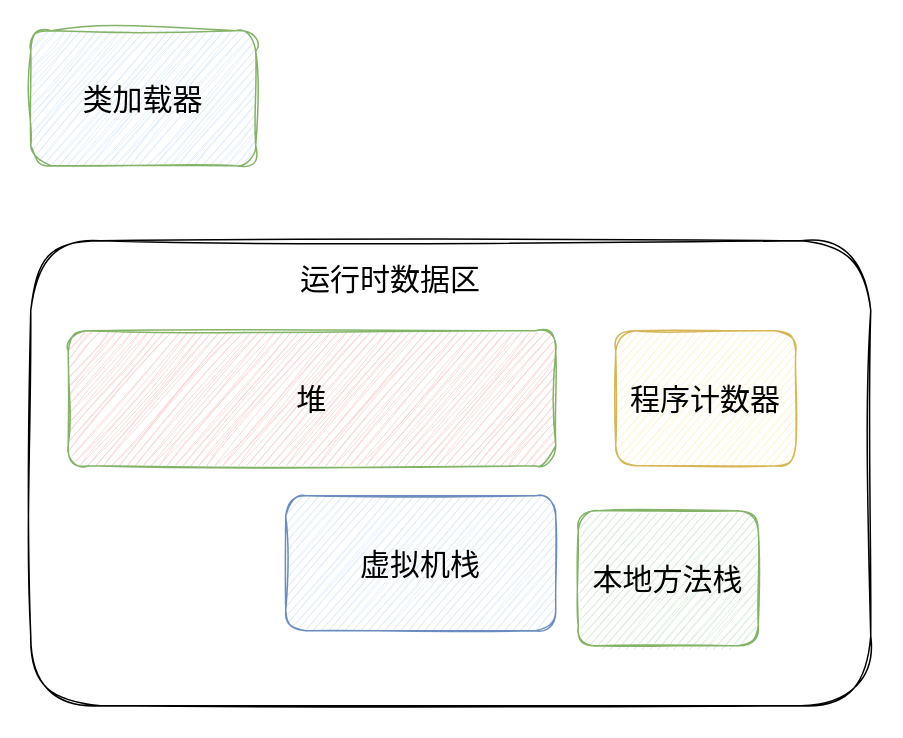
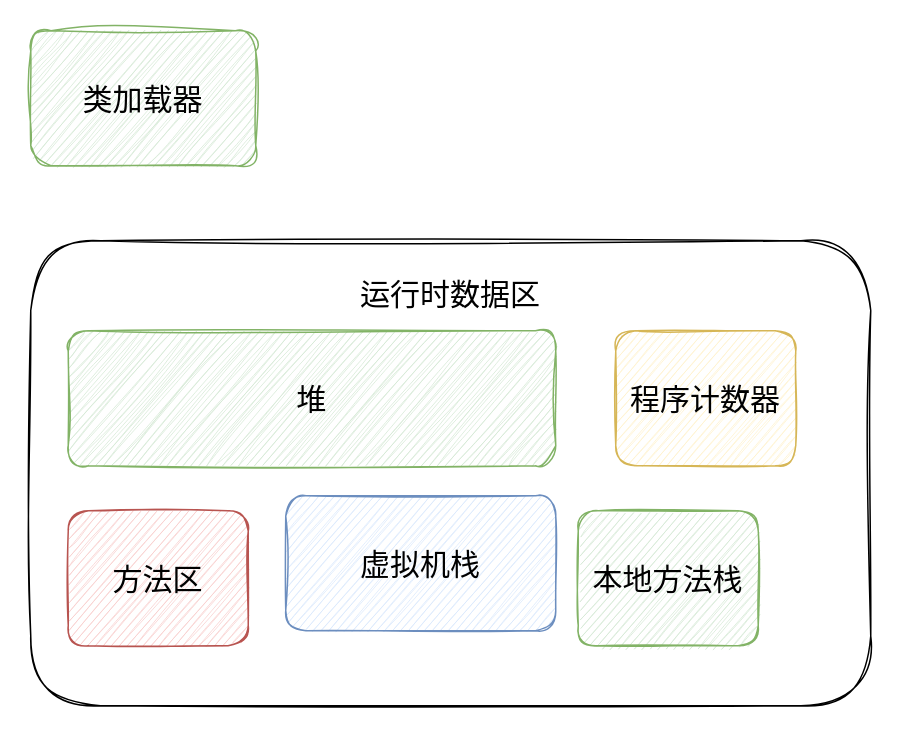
(143, 98) -> (143, 98)
(391, 278) -> (451, 293)
(312, 398) -> (312, 398)
none -> (158, 578)
